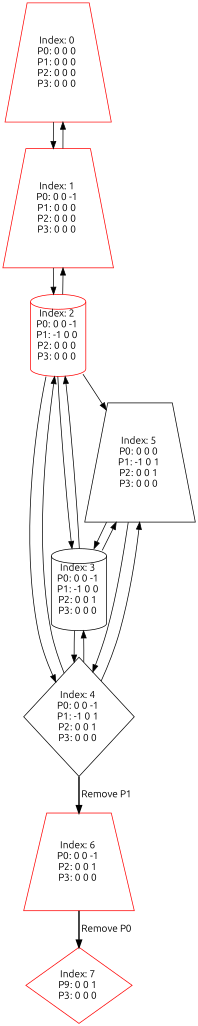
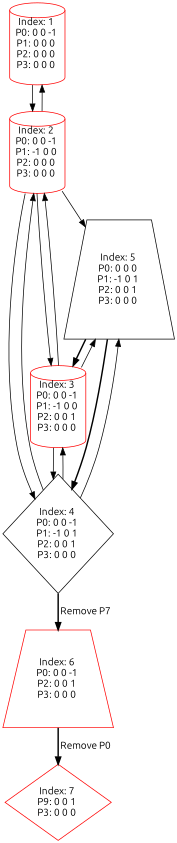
(58, 62) -> none
(58, 208) -> (37, 44)
(102, 532) -> (81, 349)
(79, 590) -> (58, 407)
(116, 595) -> (95, 412)
(107, 795) -> (86, 612)
